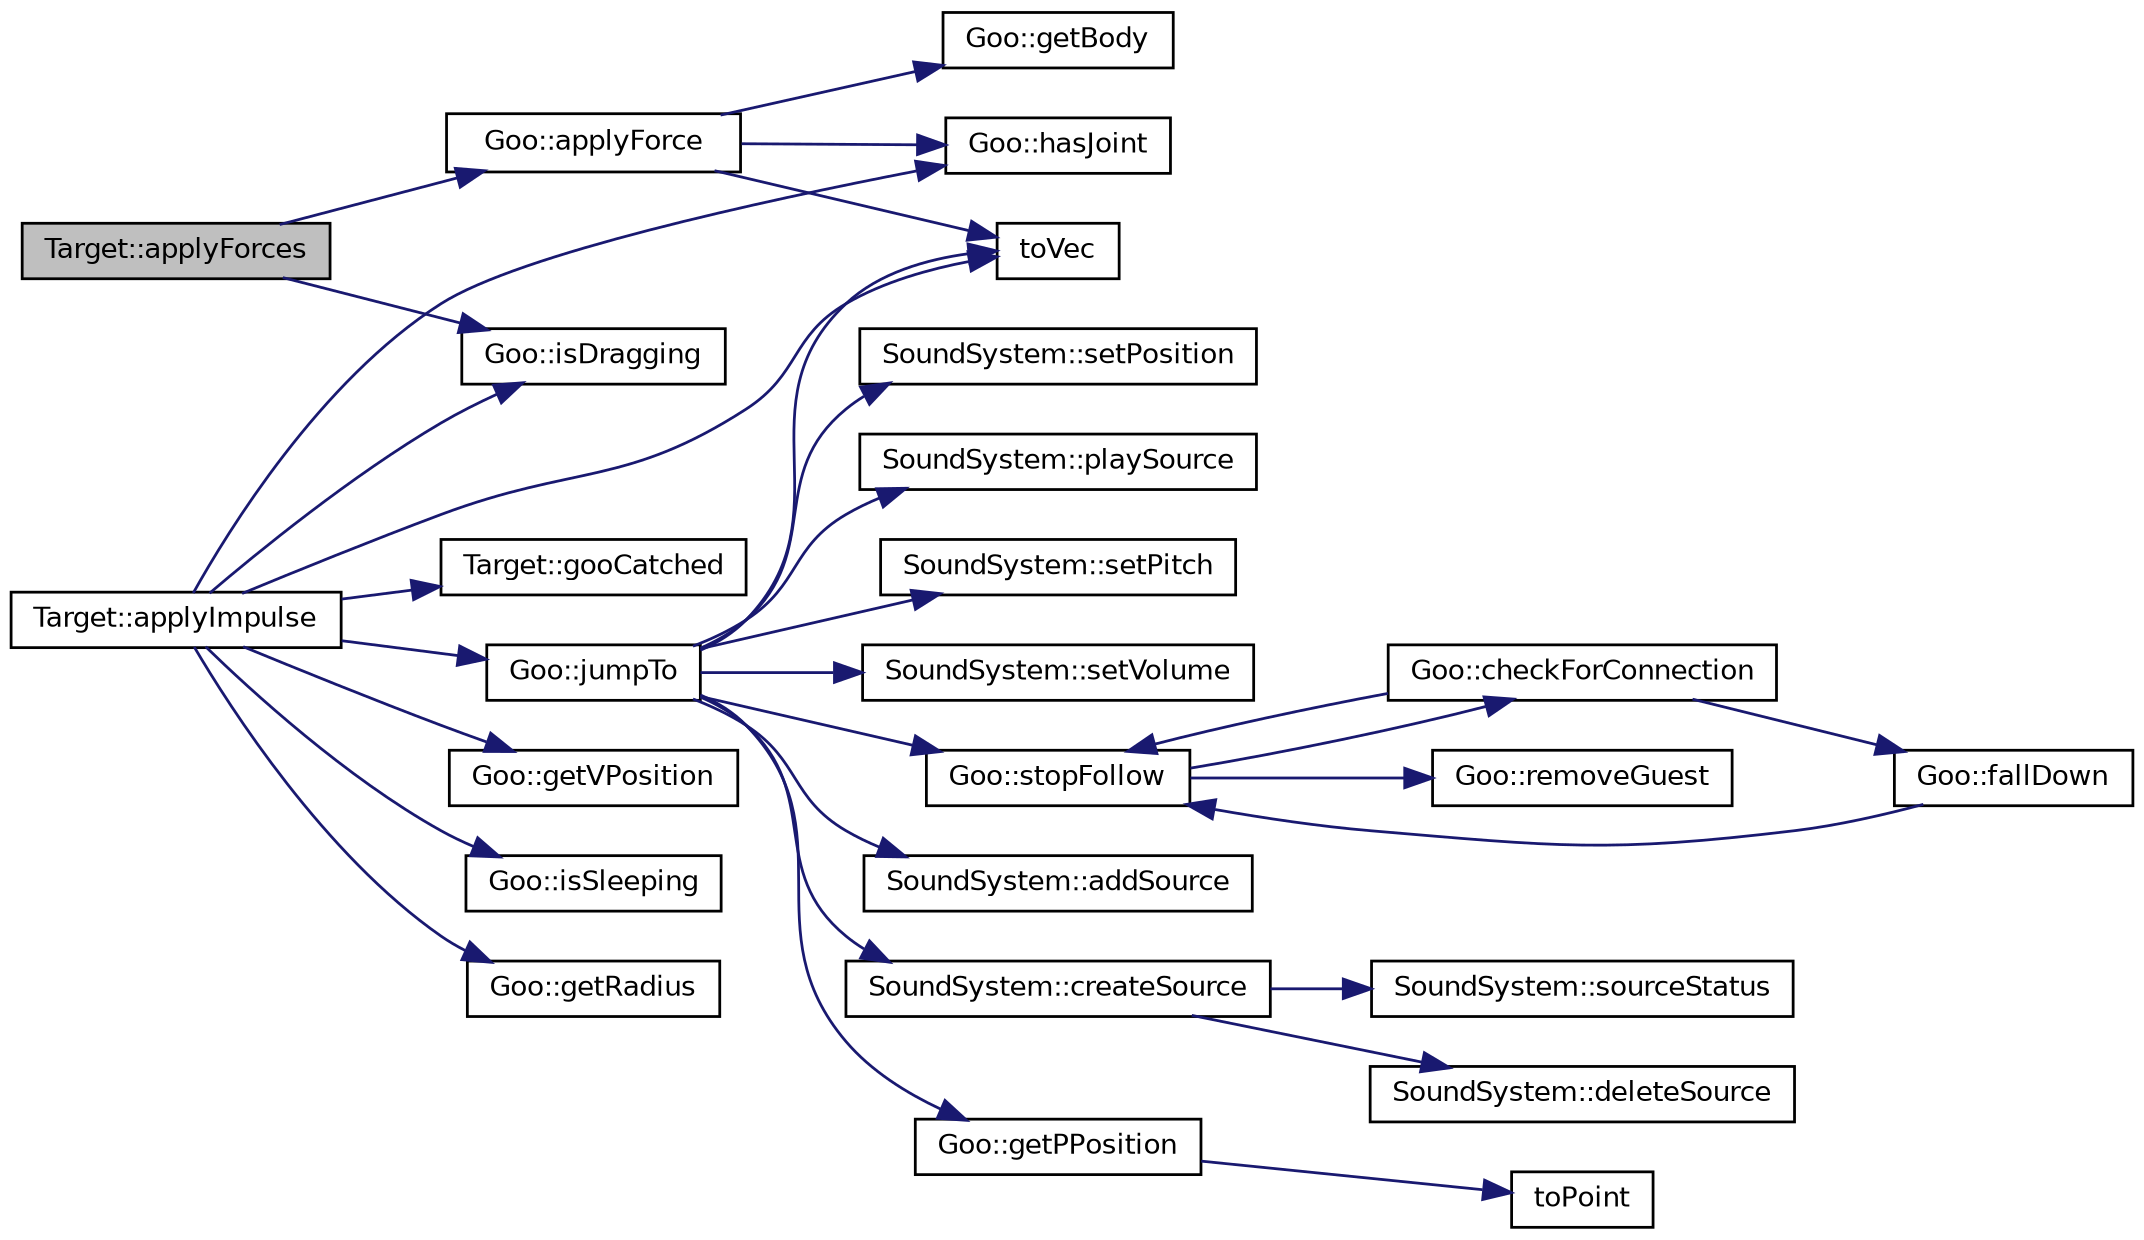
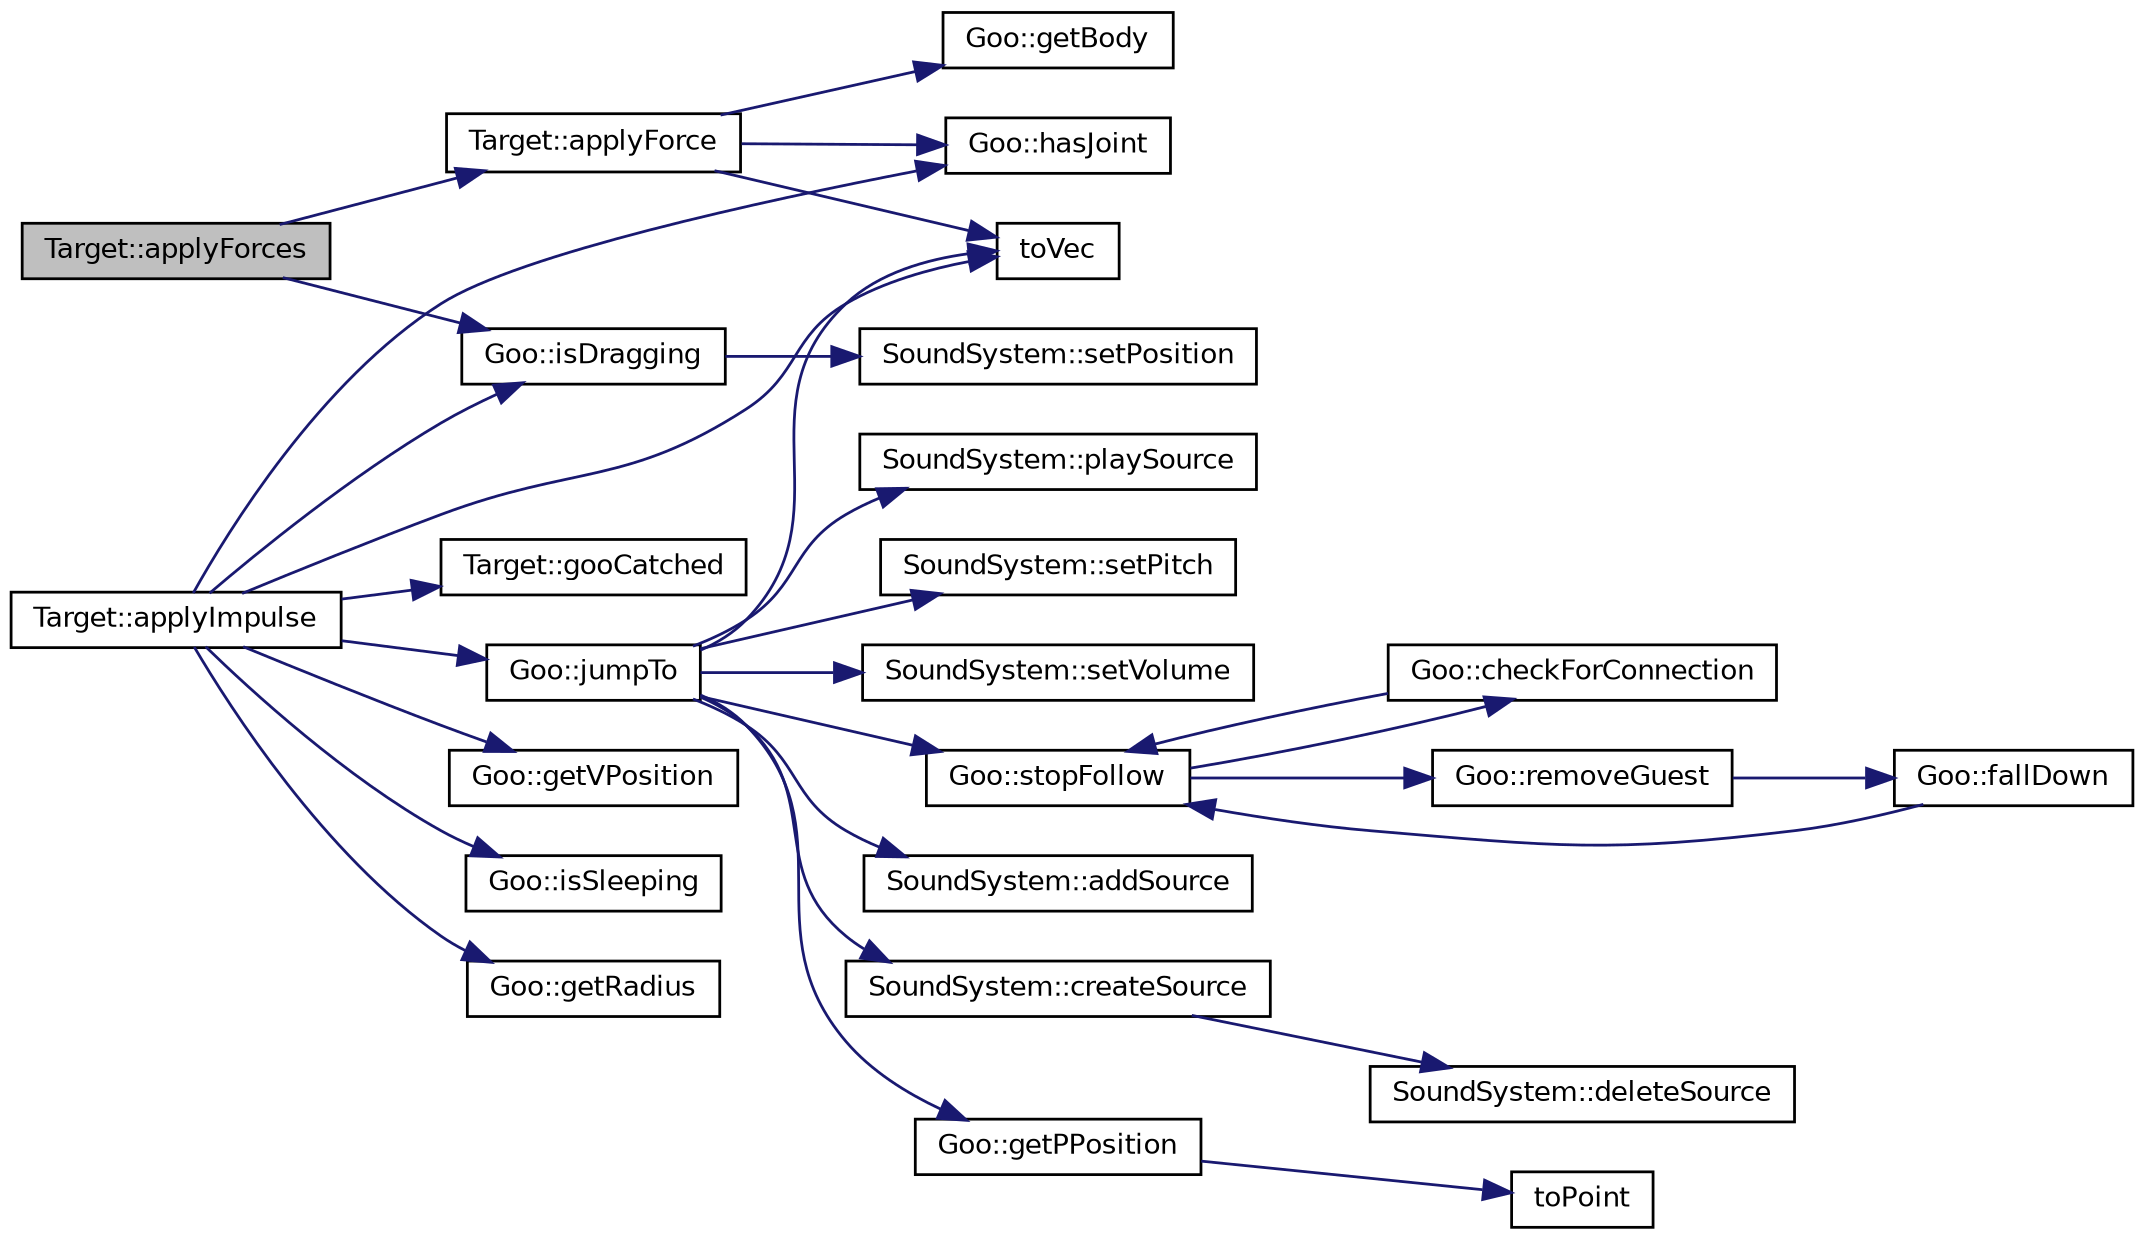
(594, 143) -> (594, 143)
(811, 453) -> (773, 356)
(1785, 722) -> (1799, 778)
(1582, 989) -> none
